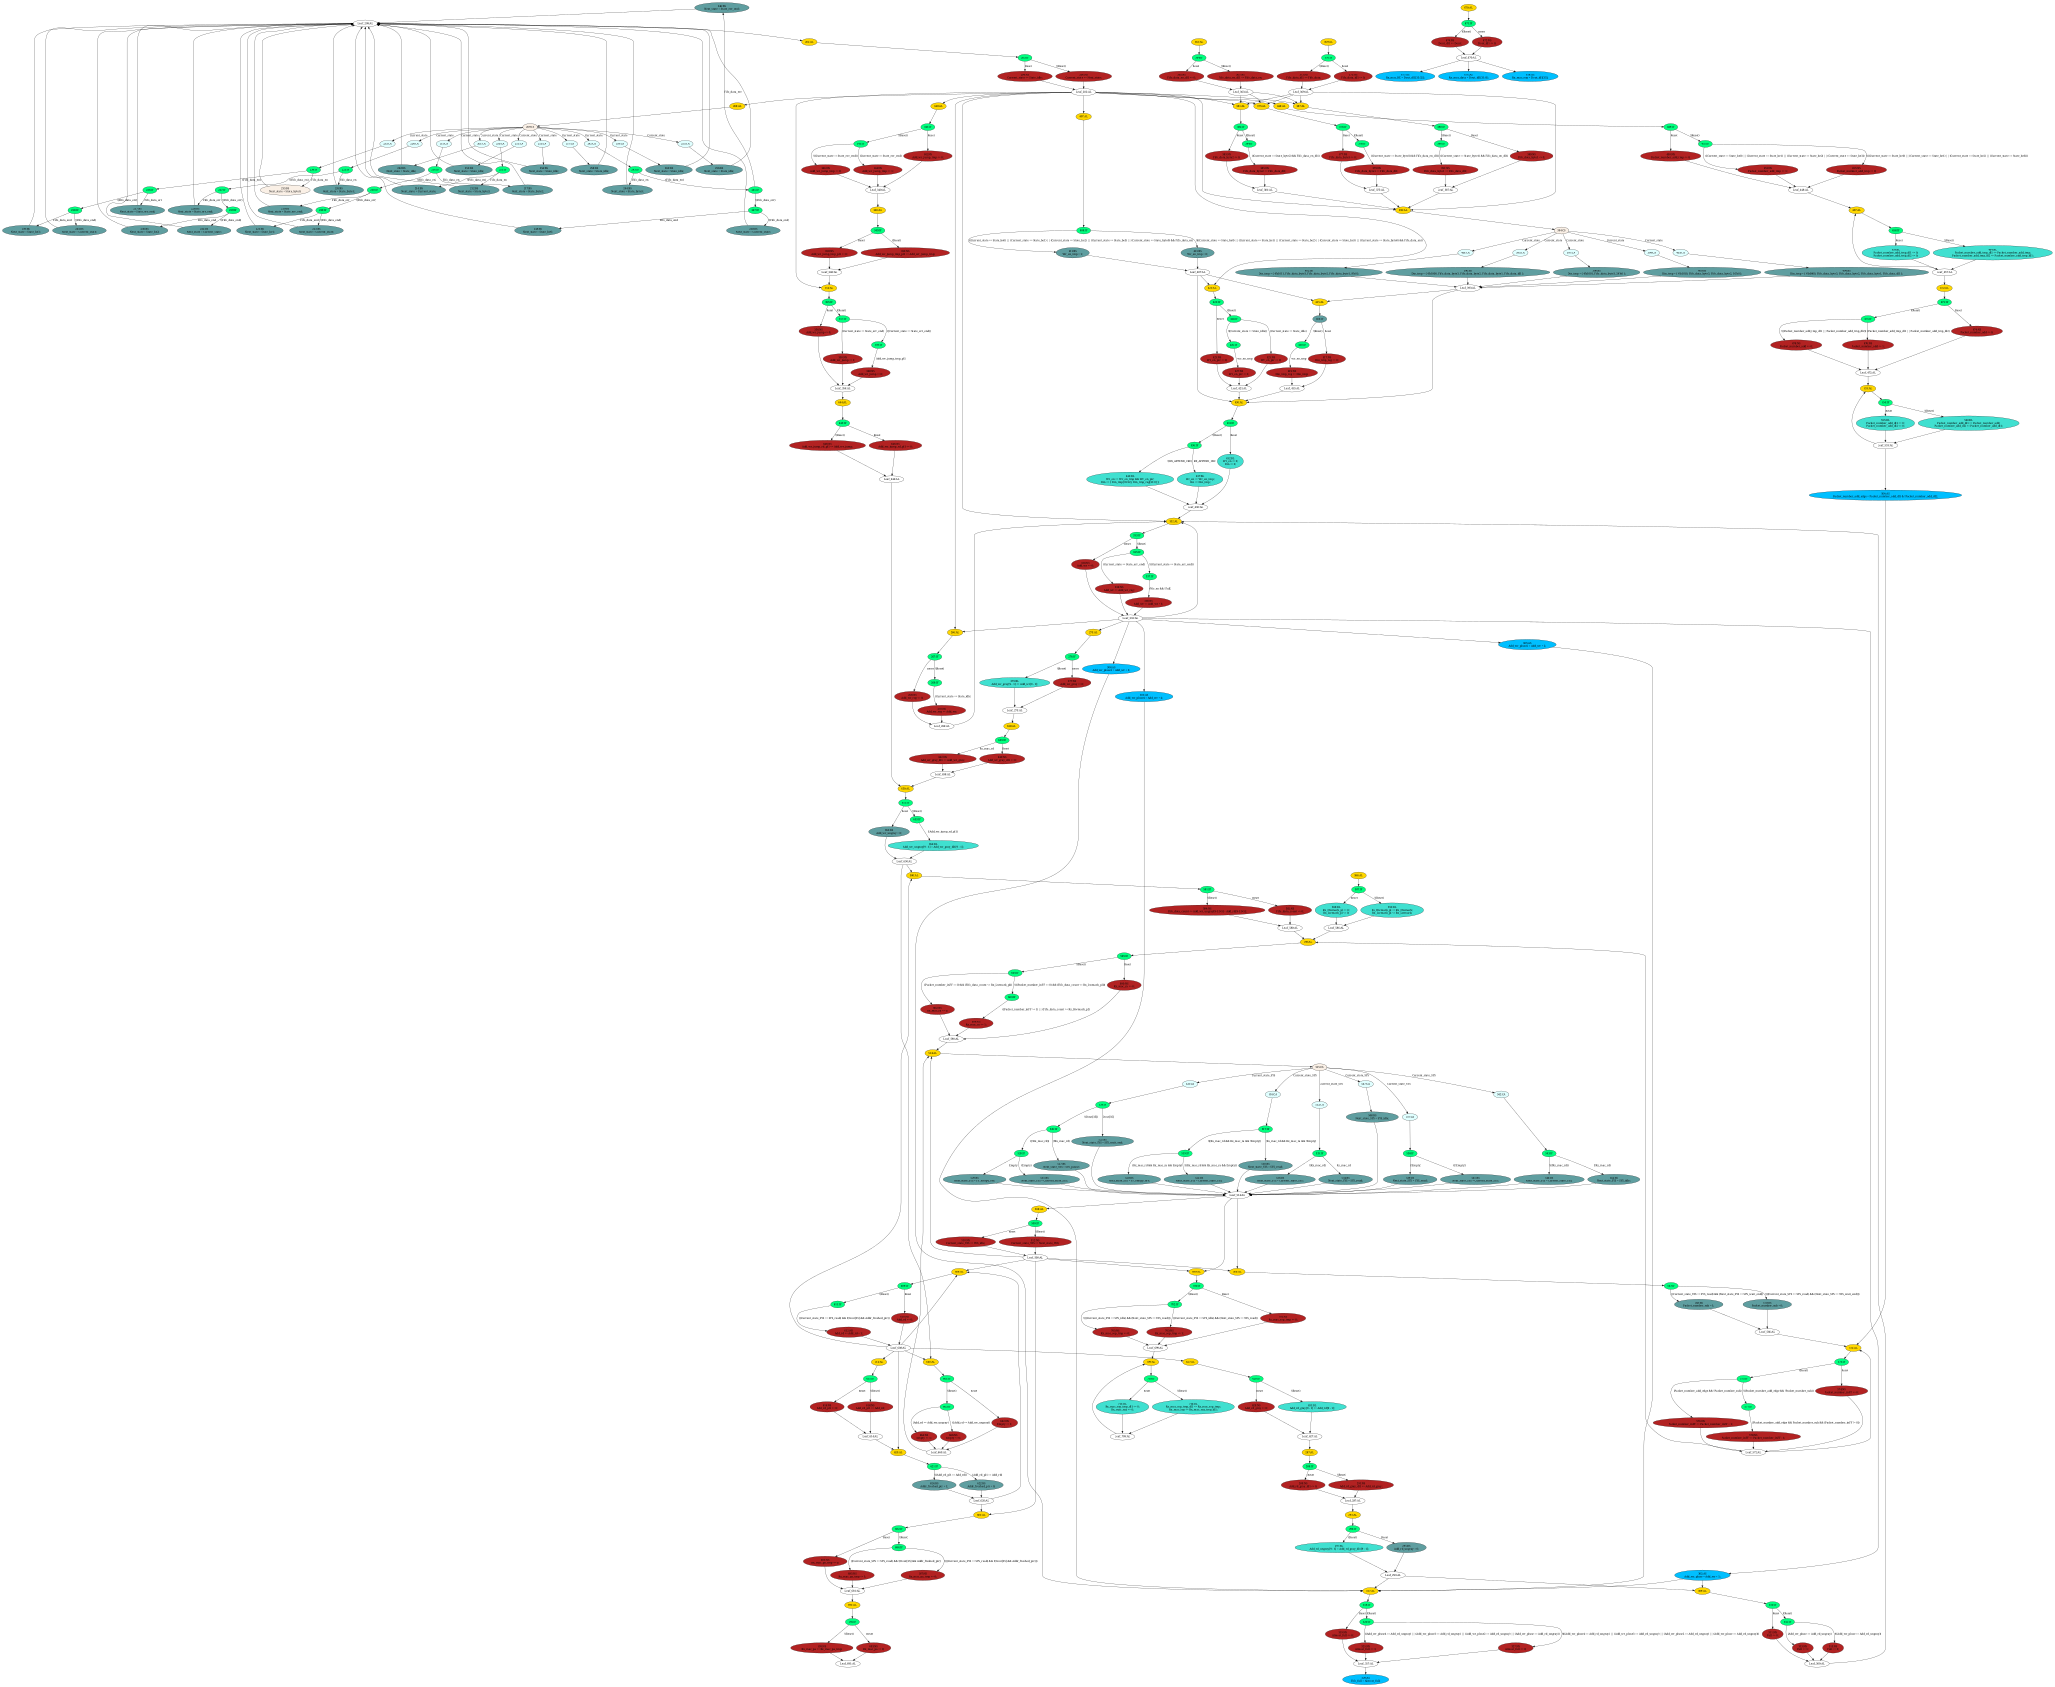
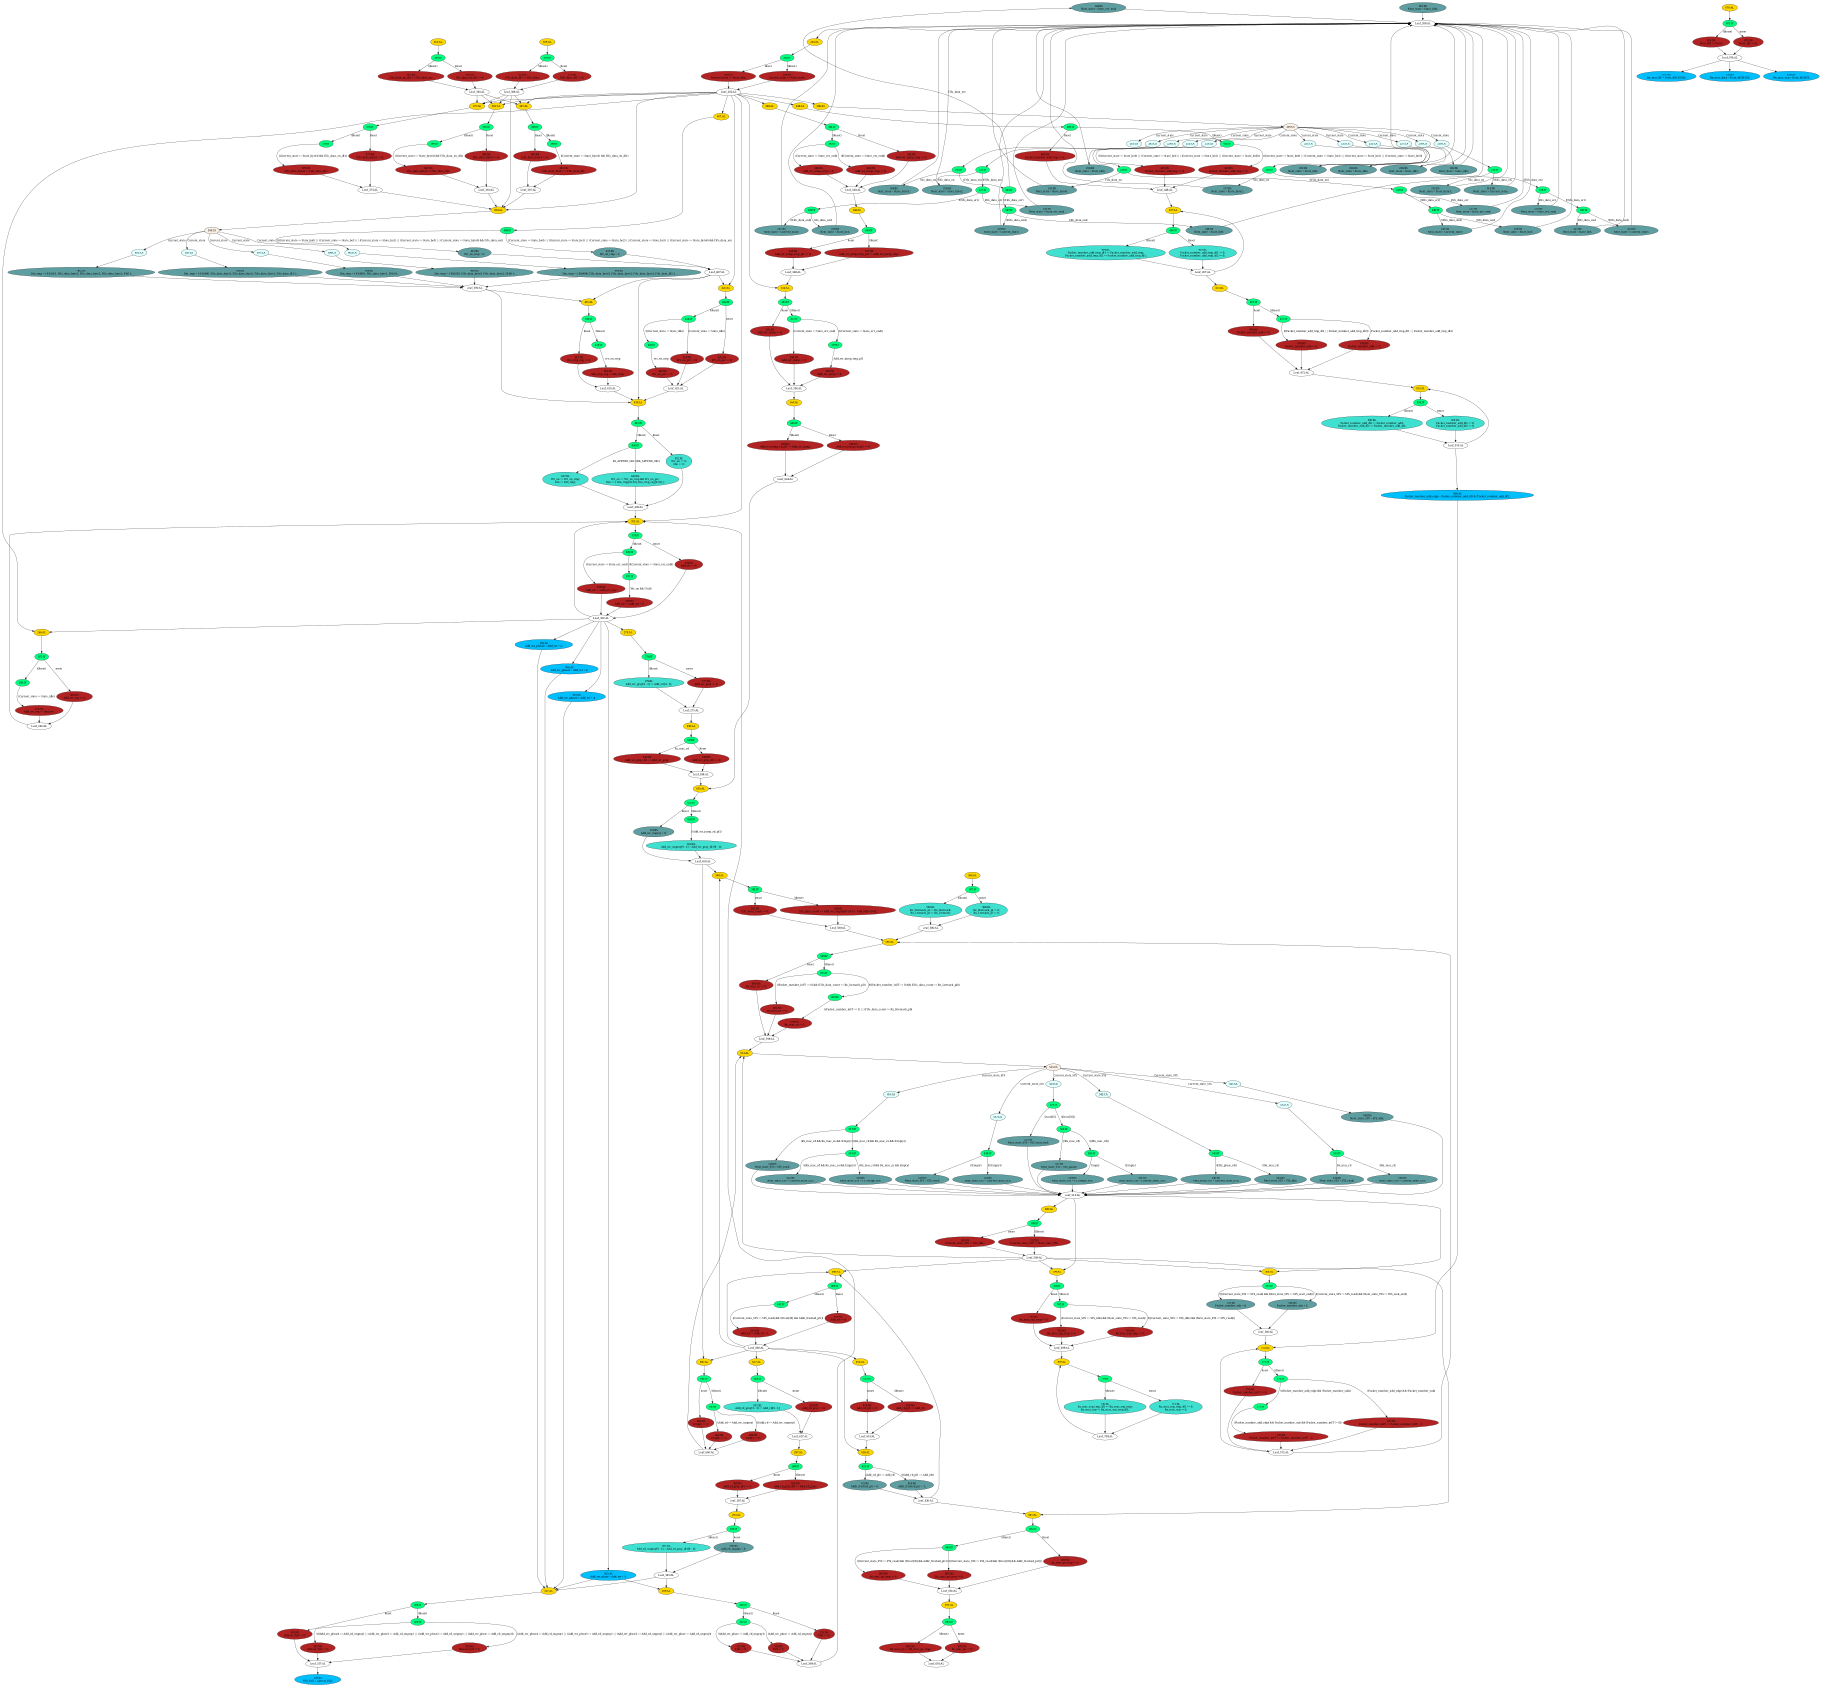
(446, 155) -> none
(285, 190) -> (1052, 190)
(1320, 319) -> (589, 319)
(1559, 1166) -> (1226, 1166)
